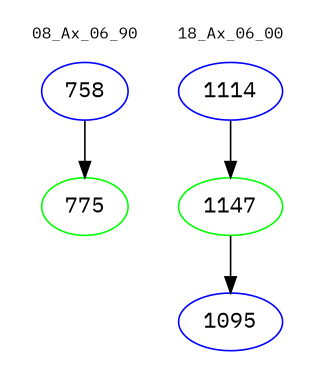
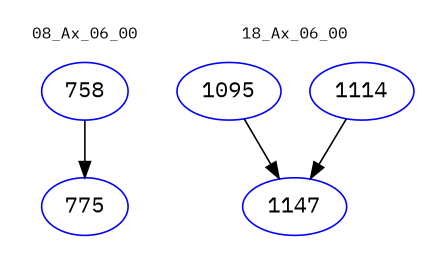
(86, 34) -> (86, 34)
(85, 207) -> (85, 207)
(231, 207) -> (295, 207)
(231, 256) -> (258, 142)
